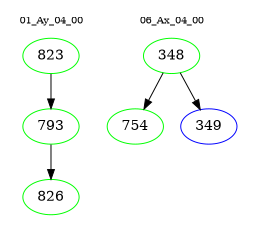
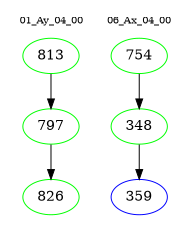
(51, 56) -> (51, 56)
(156, 87) -> (139, 86)
(51, 126) -> (51, 126)
(209, 126) -> (139, 197)
